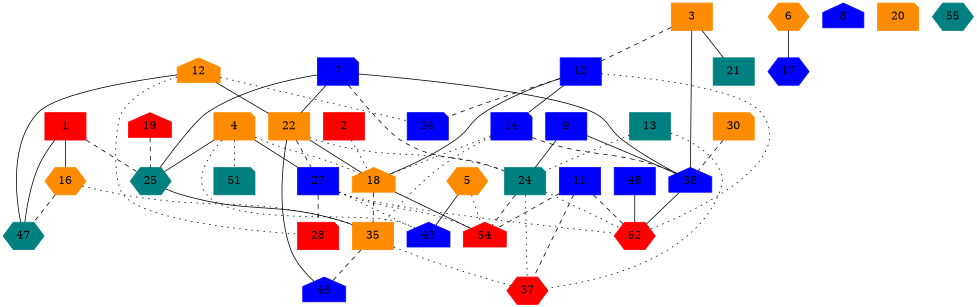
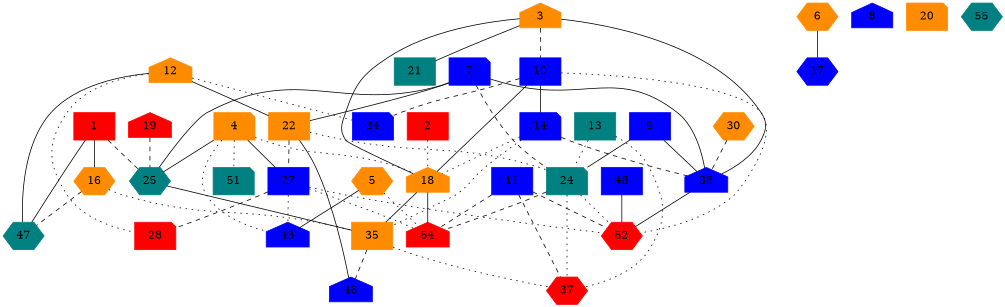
(692, 17) -> (540, 17)
(734, 126) -> (734, 126)
(336, 156) -> (373, 68)
(373, 207) -> (397, 212)
